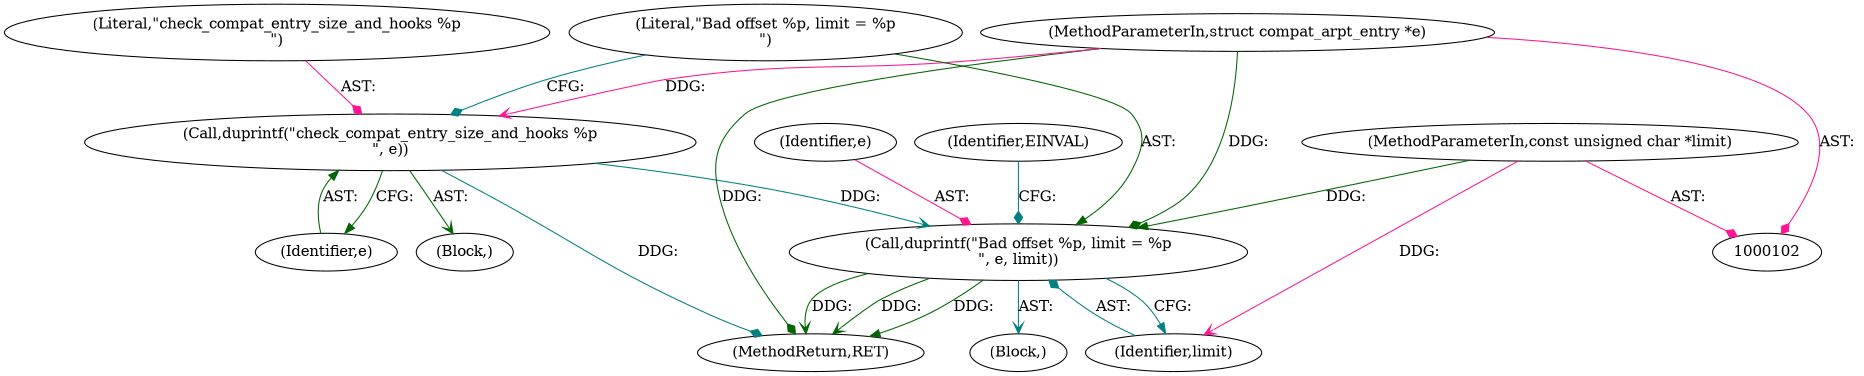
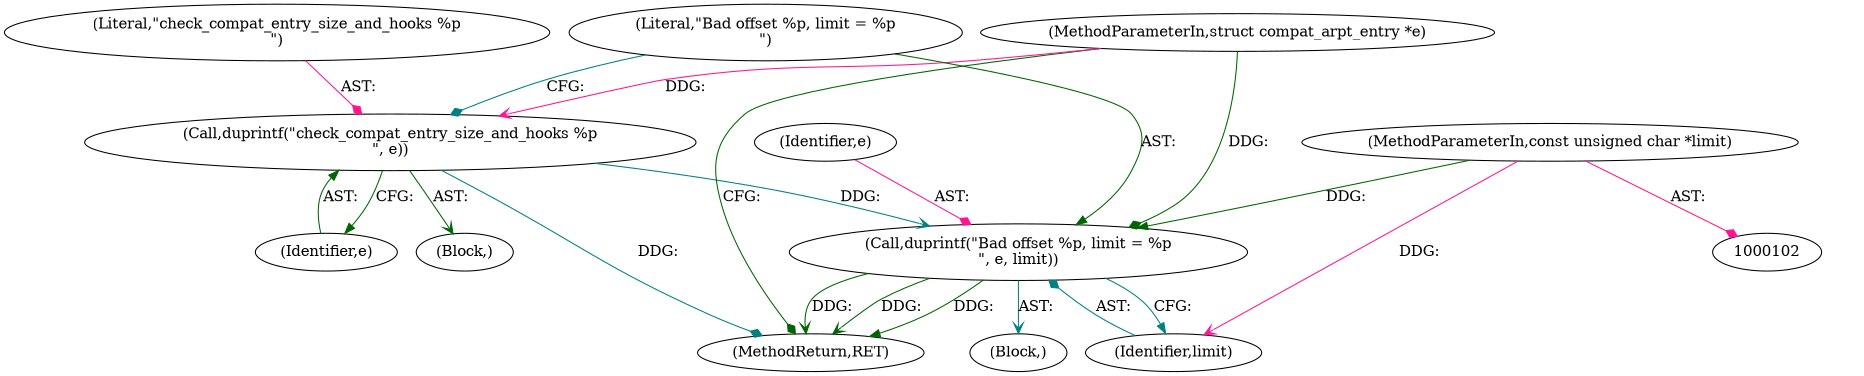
(1712, 68) -> none
(1018, 142) -> none
(744, 197) -> (744, 197)
